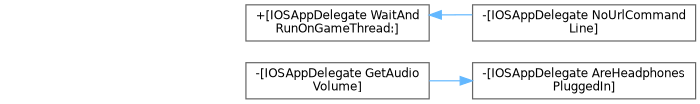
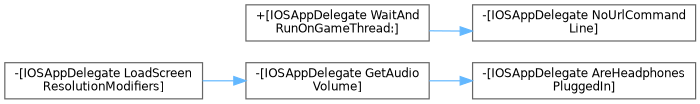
(457, 15) -> (445, 31)
none -> (104, 81)
